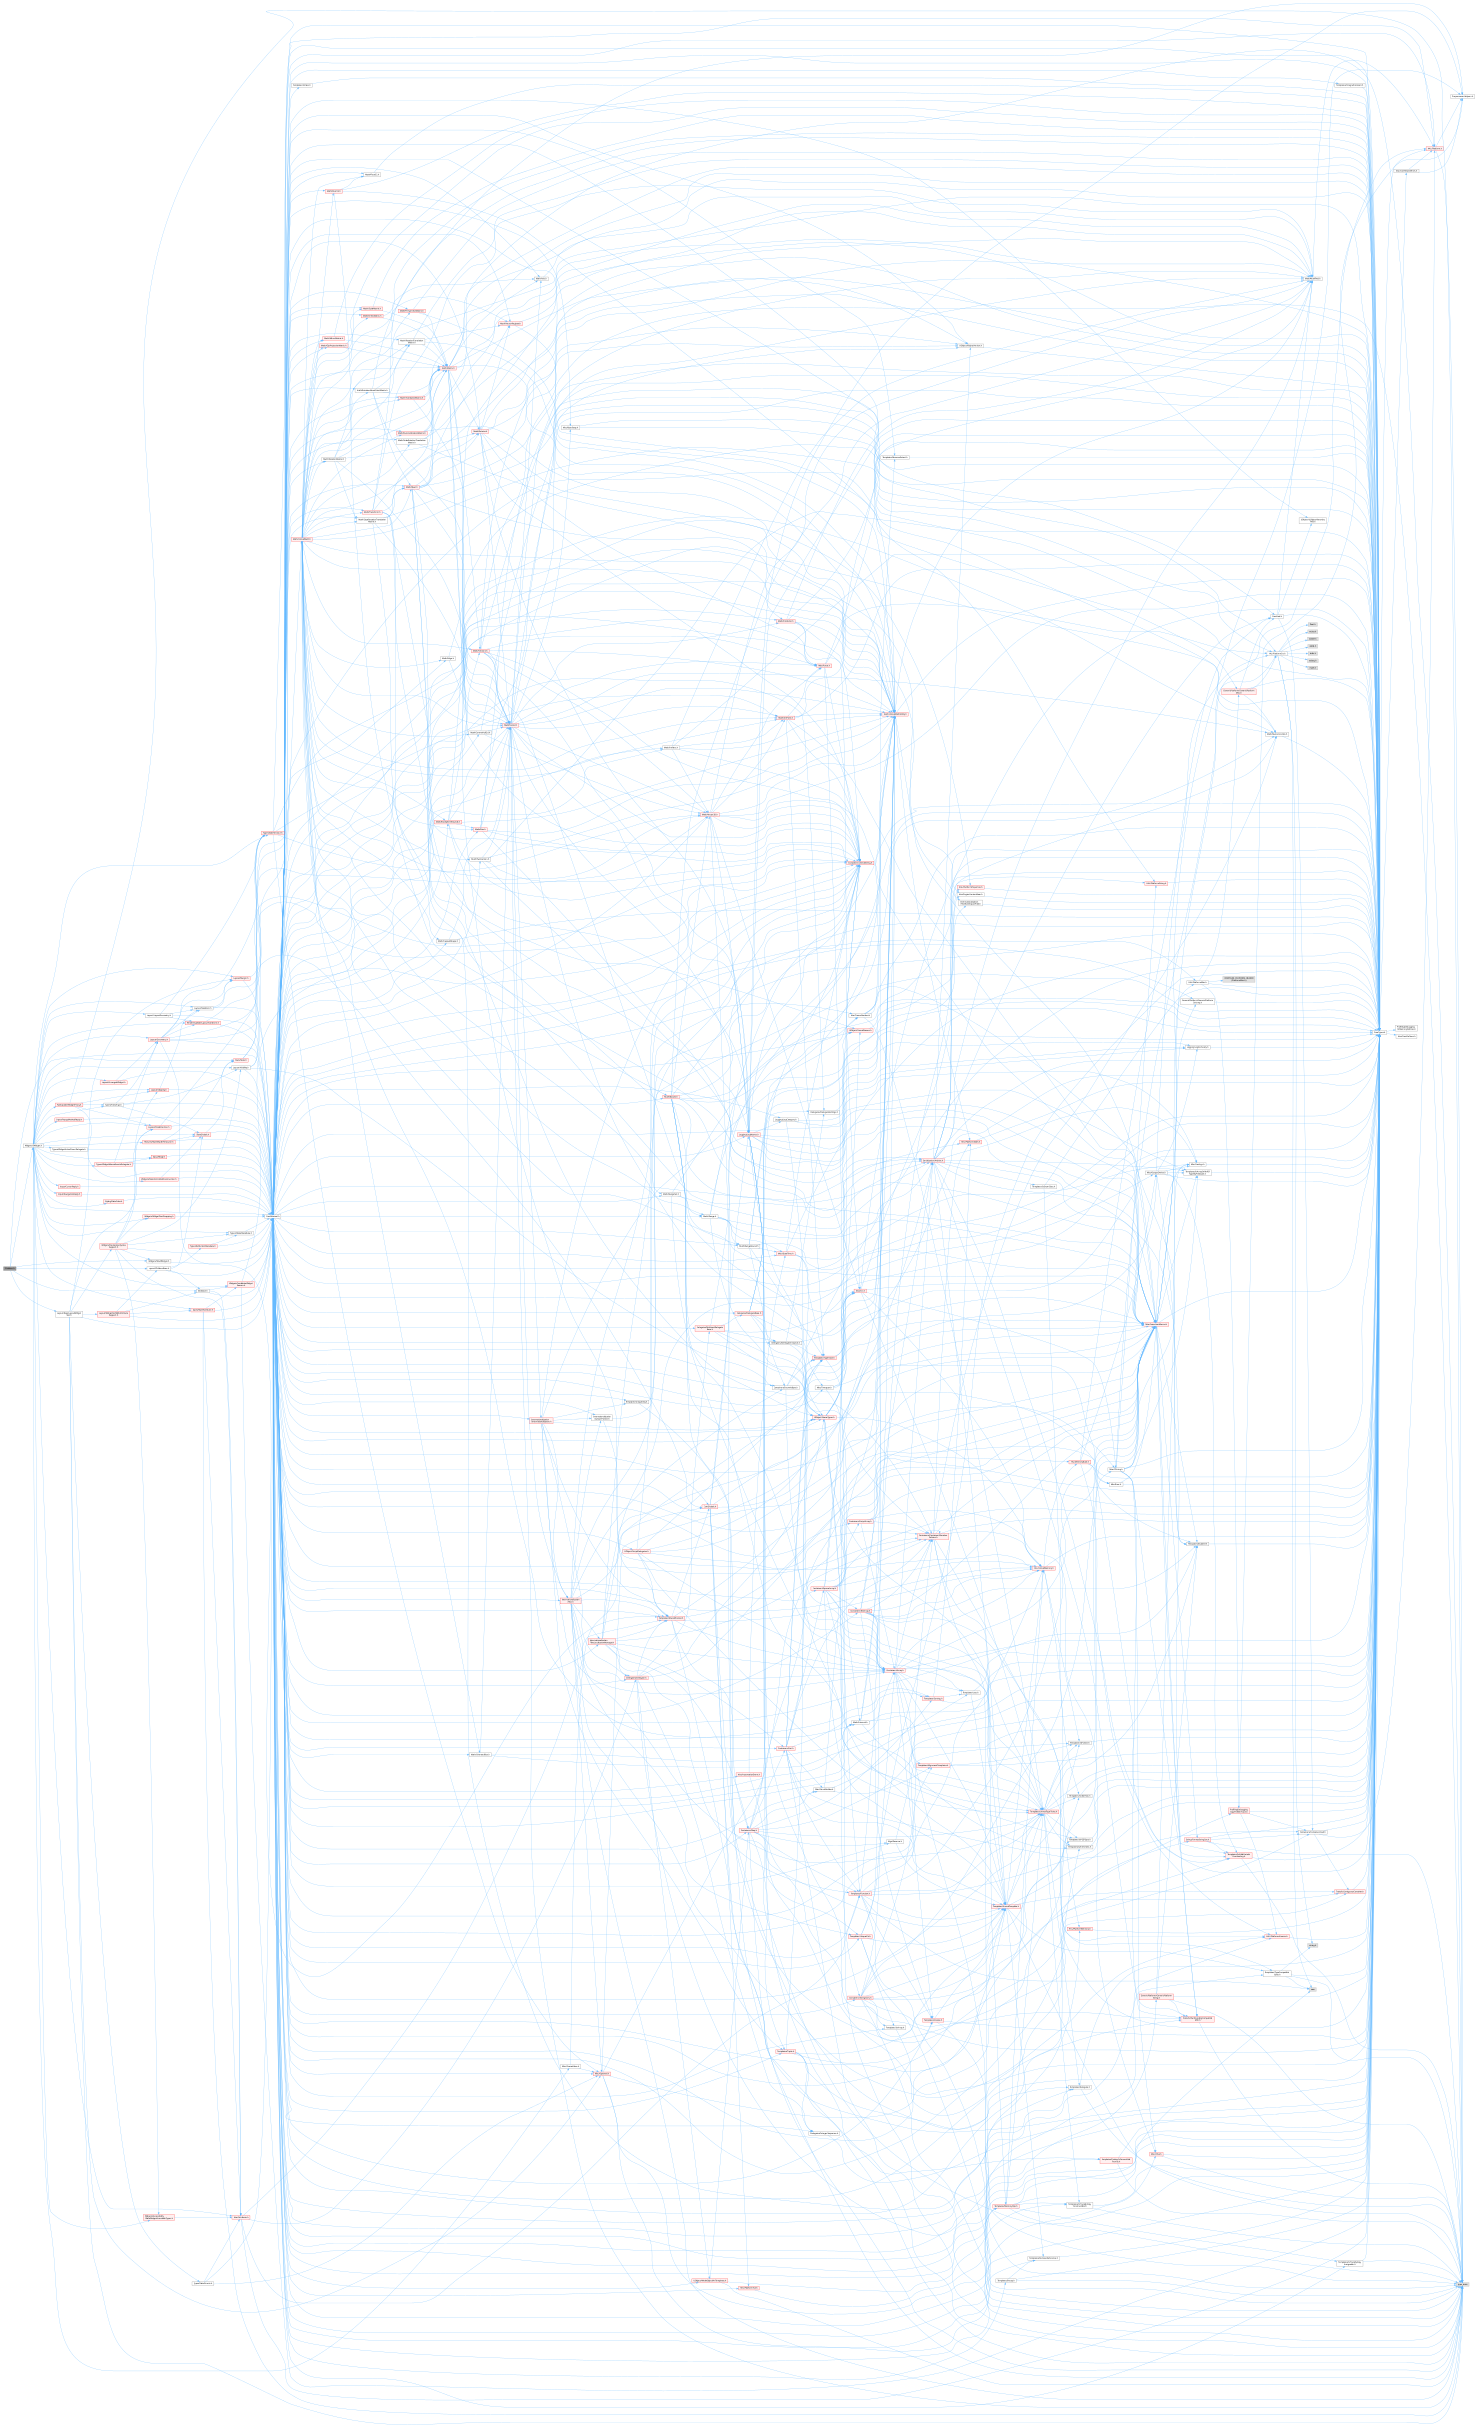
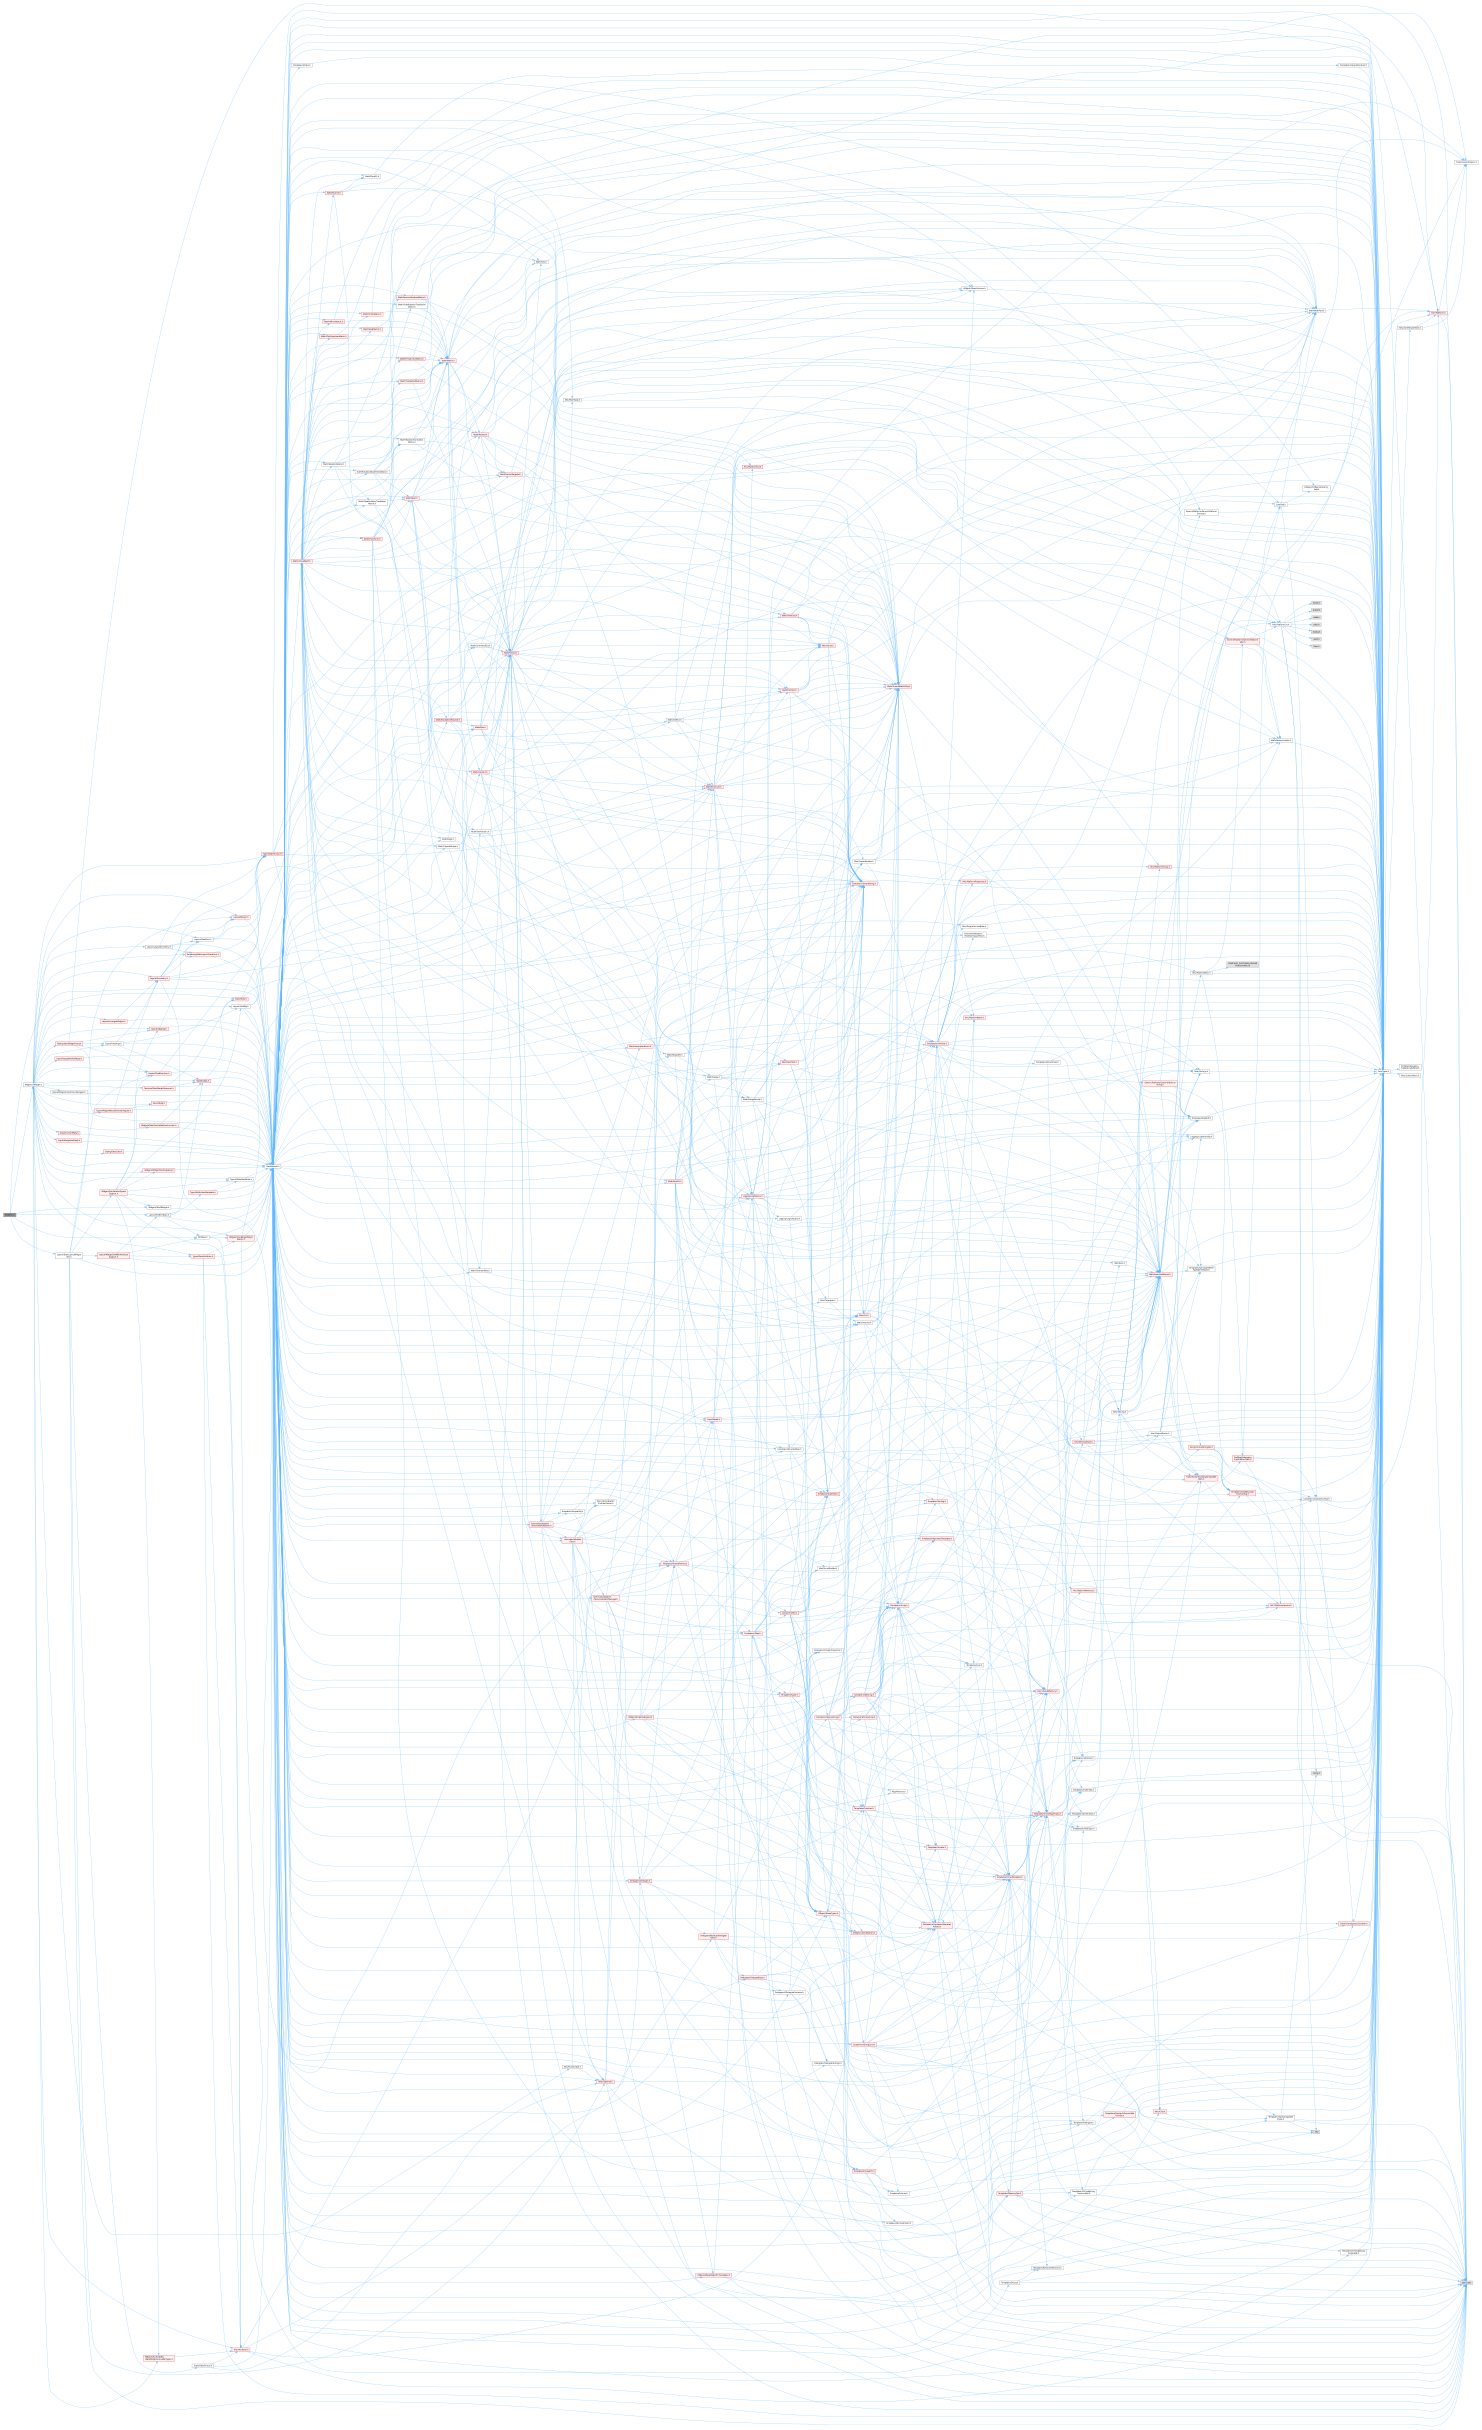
(571, 1545) -> (562, 1293)
